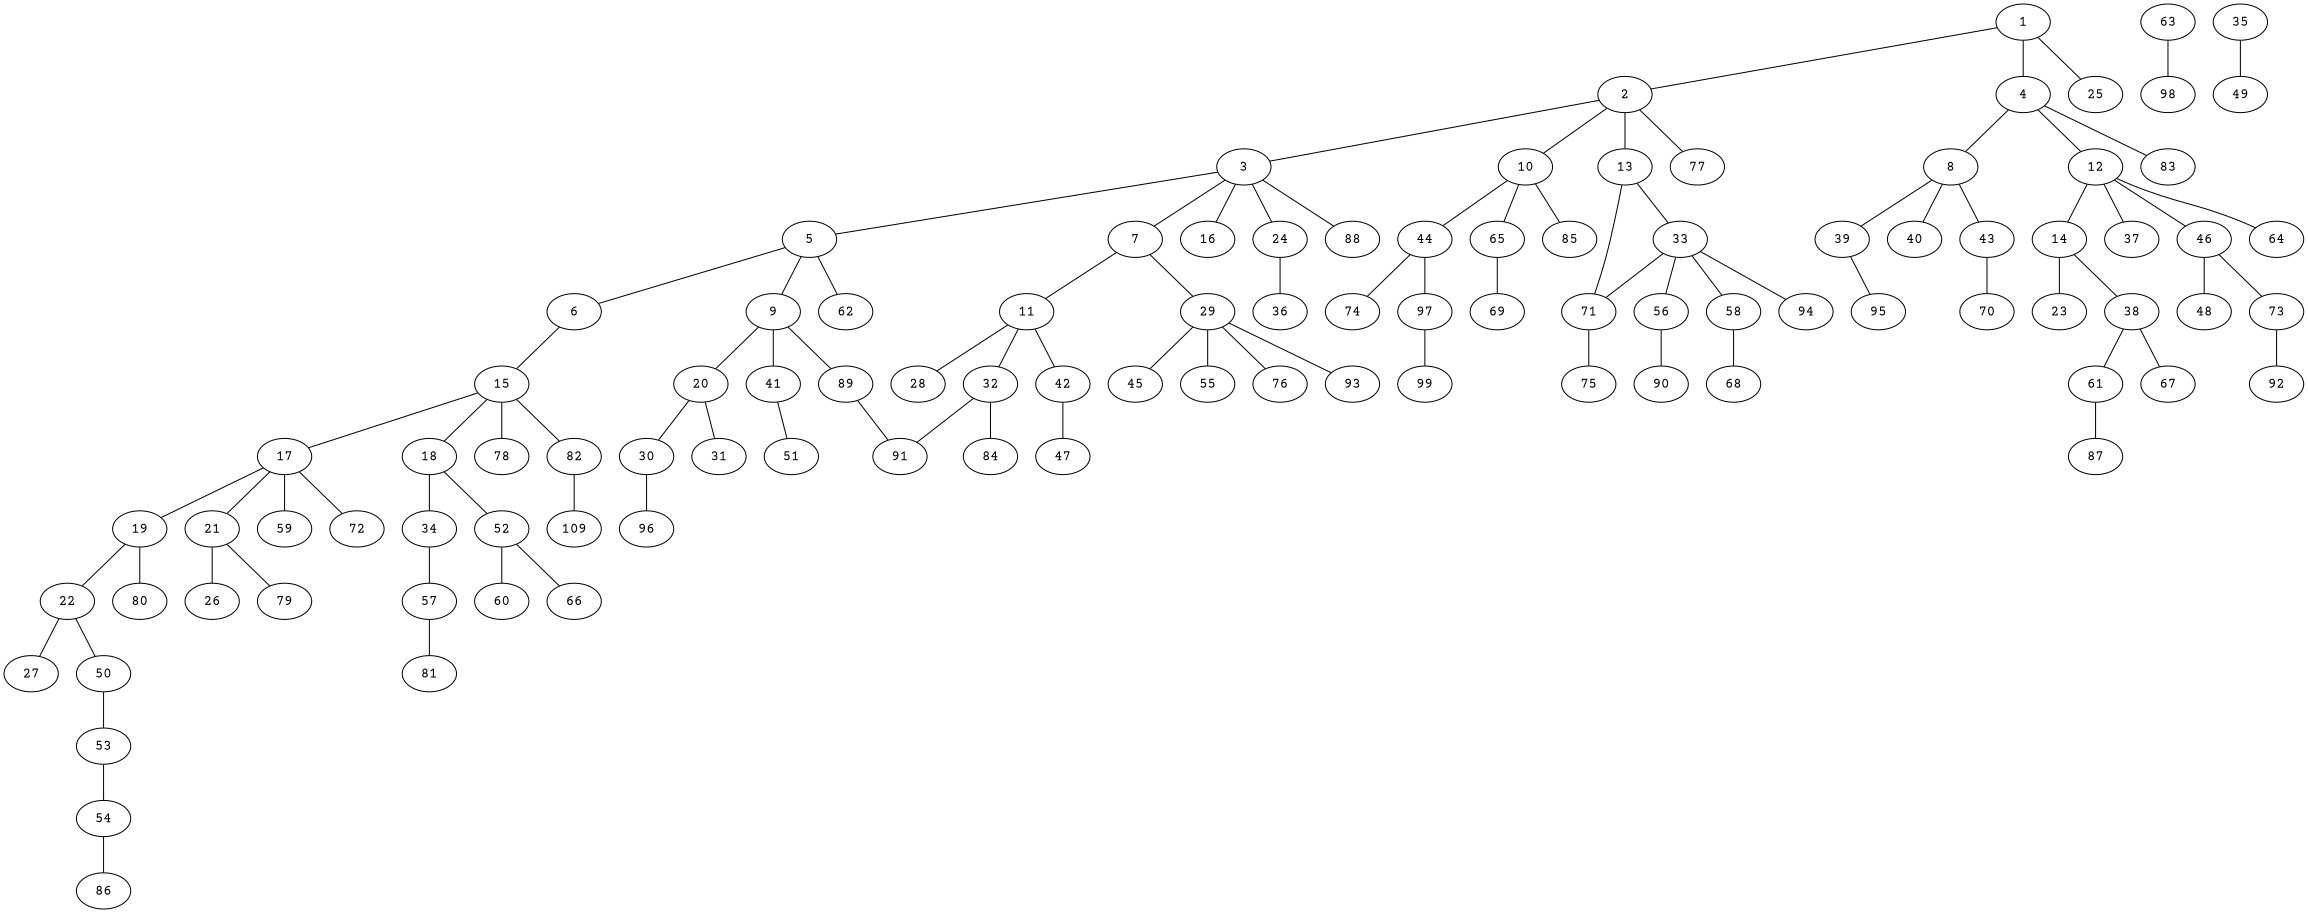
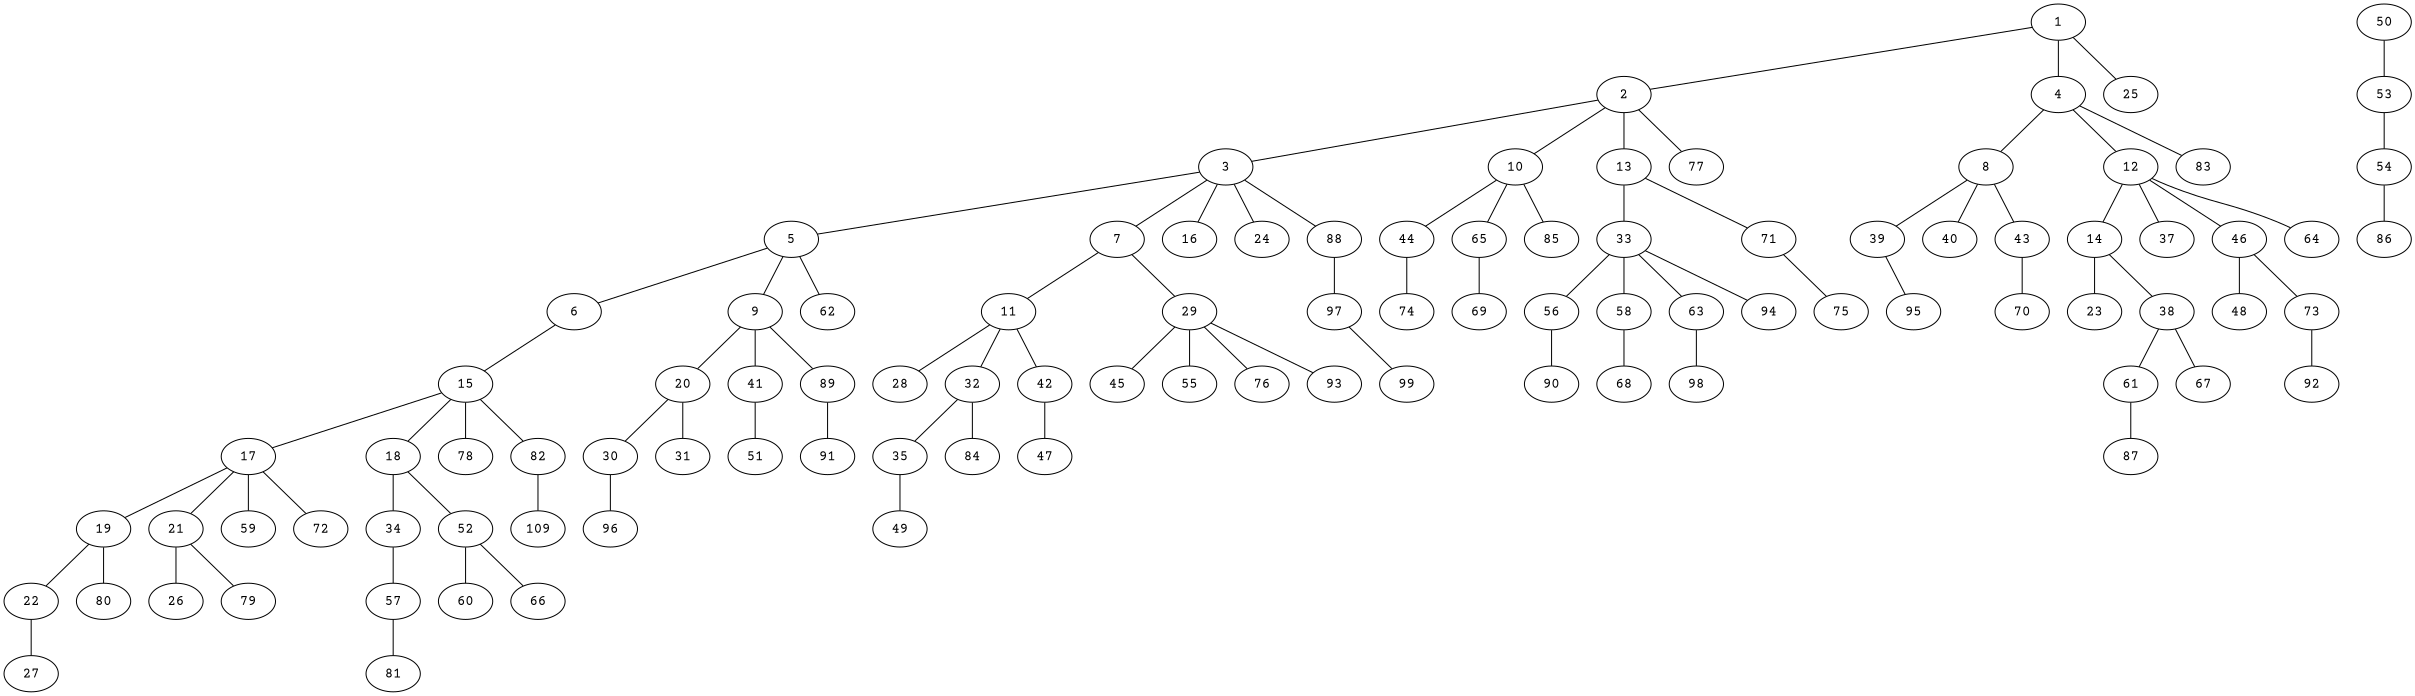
(1425, 276) -> (1334, 276)
(1634, 276) -> (1660, 275)
(1280, 312) -> none
(945, 420) -> (936, 420)
(85, 638) -> none
